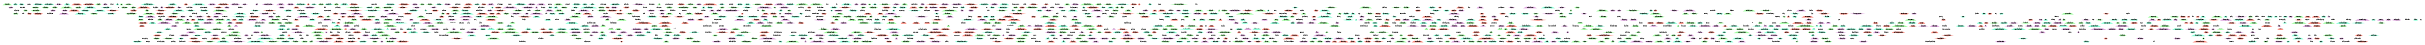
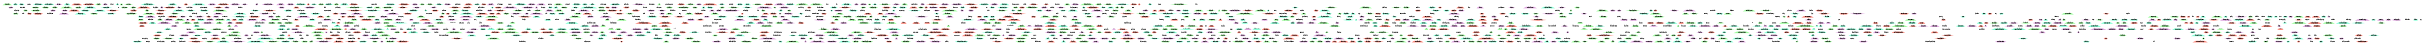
(2206, 23) -> (2206, 23)
